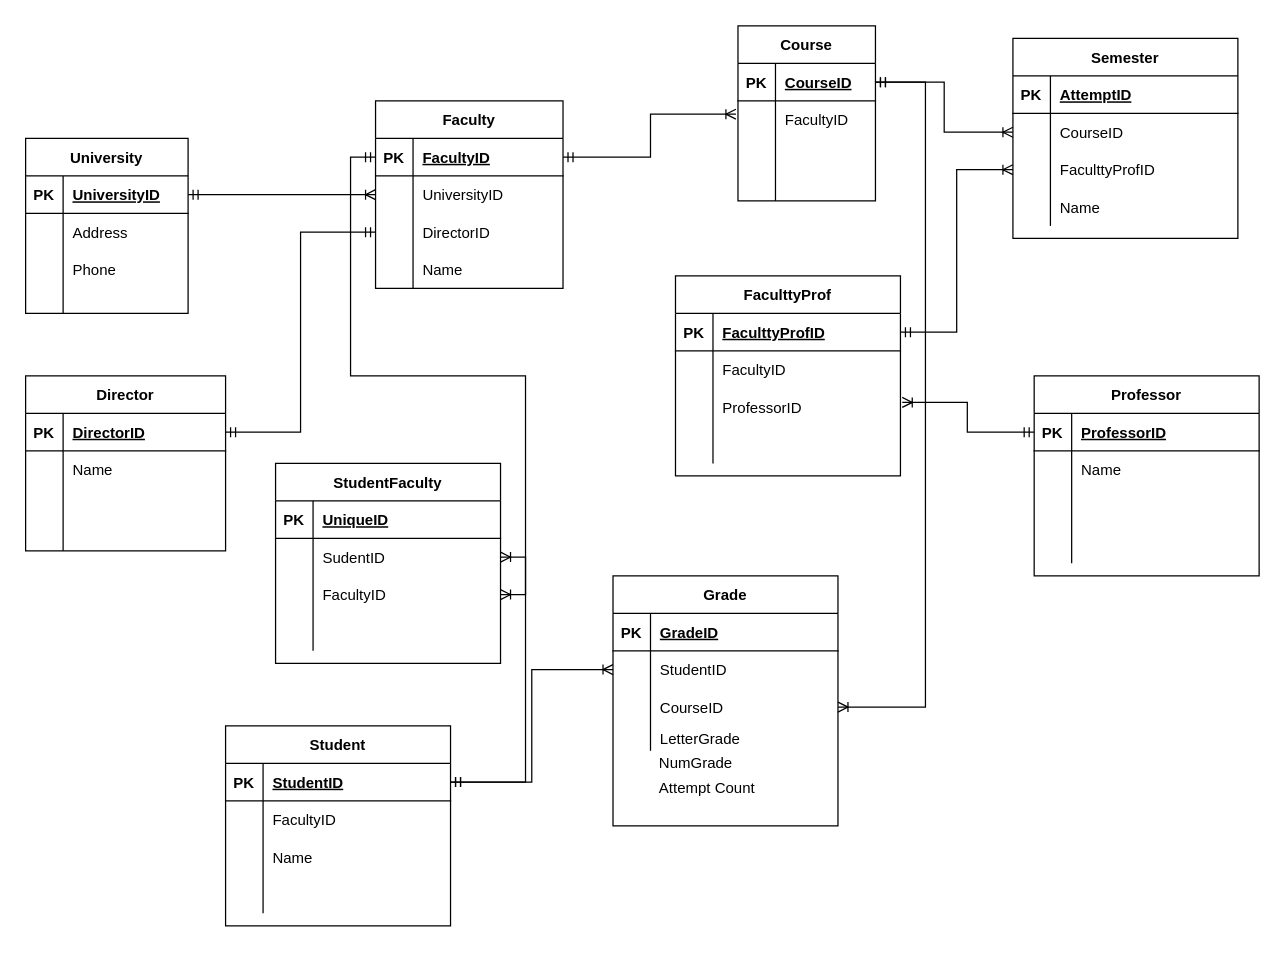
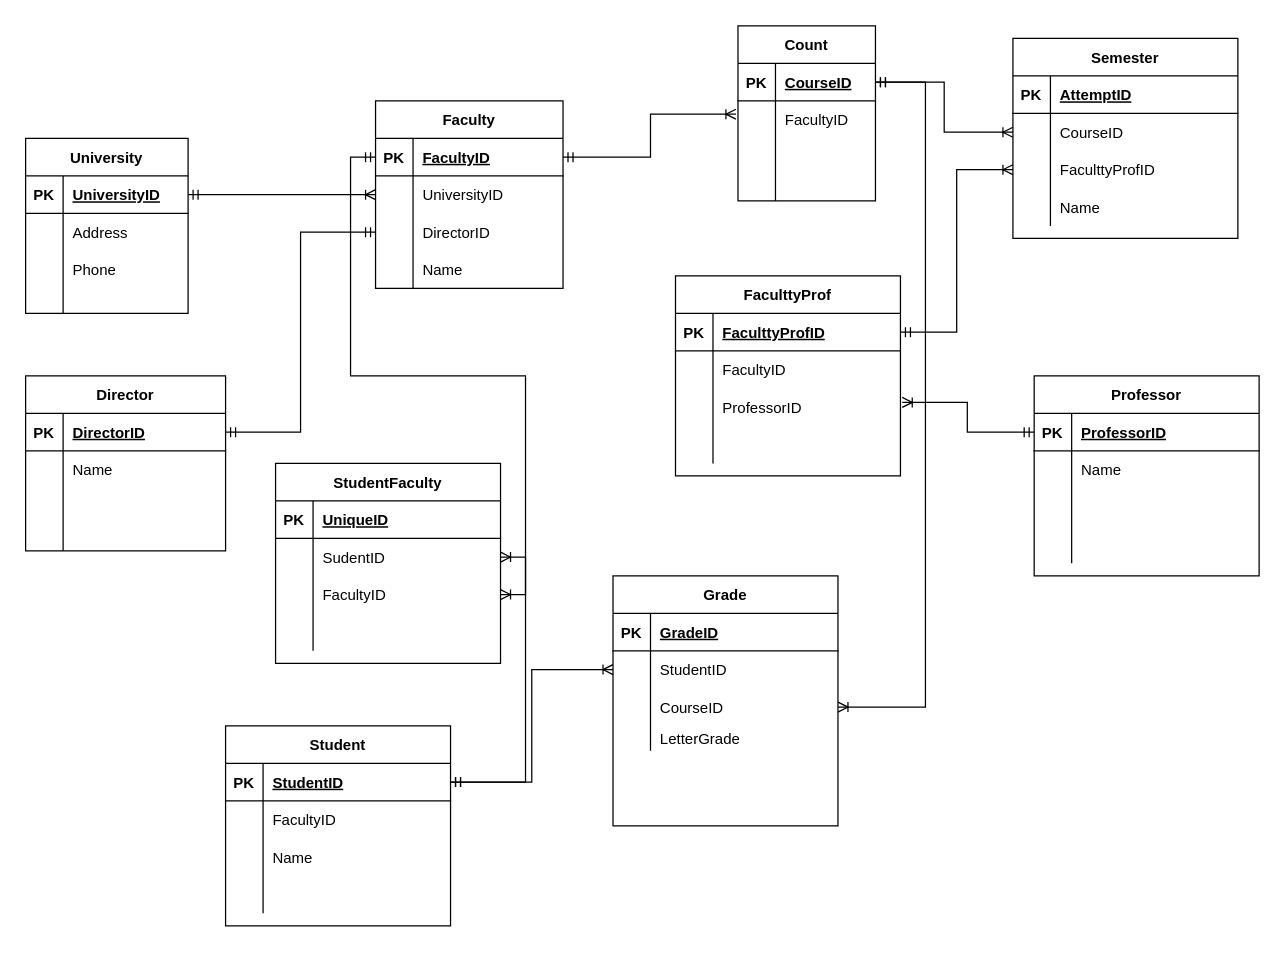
(806, 45) -> (806, 45)
(696, 763) -> none
(707, 788) -> none
